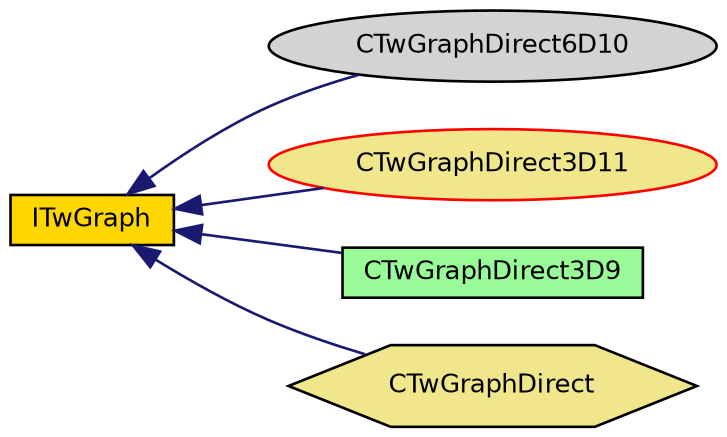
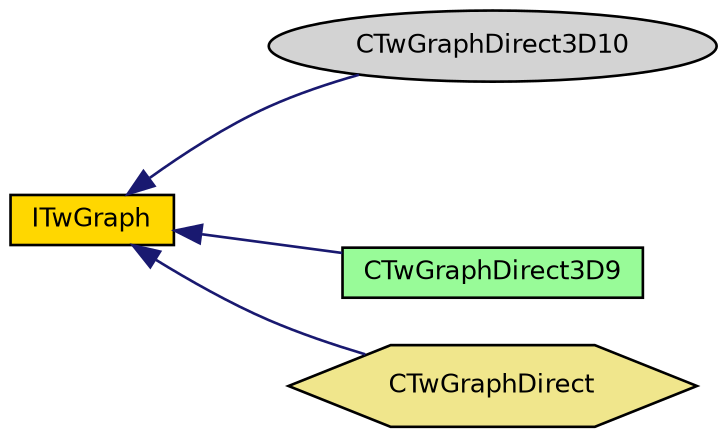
(493, 46) -> (493, 46)
(493, 165) -> none
